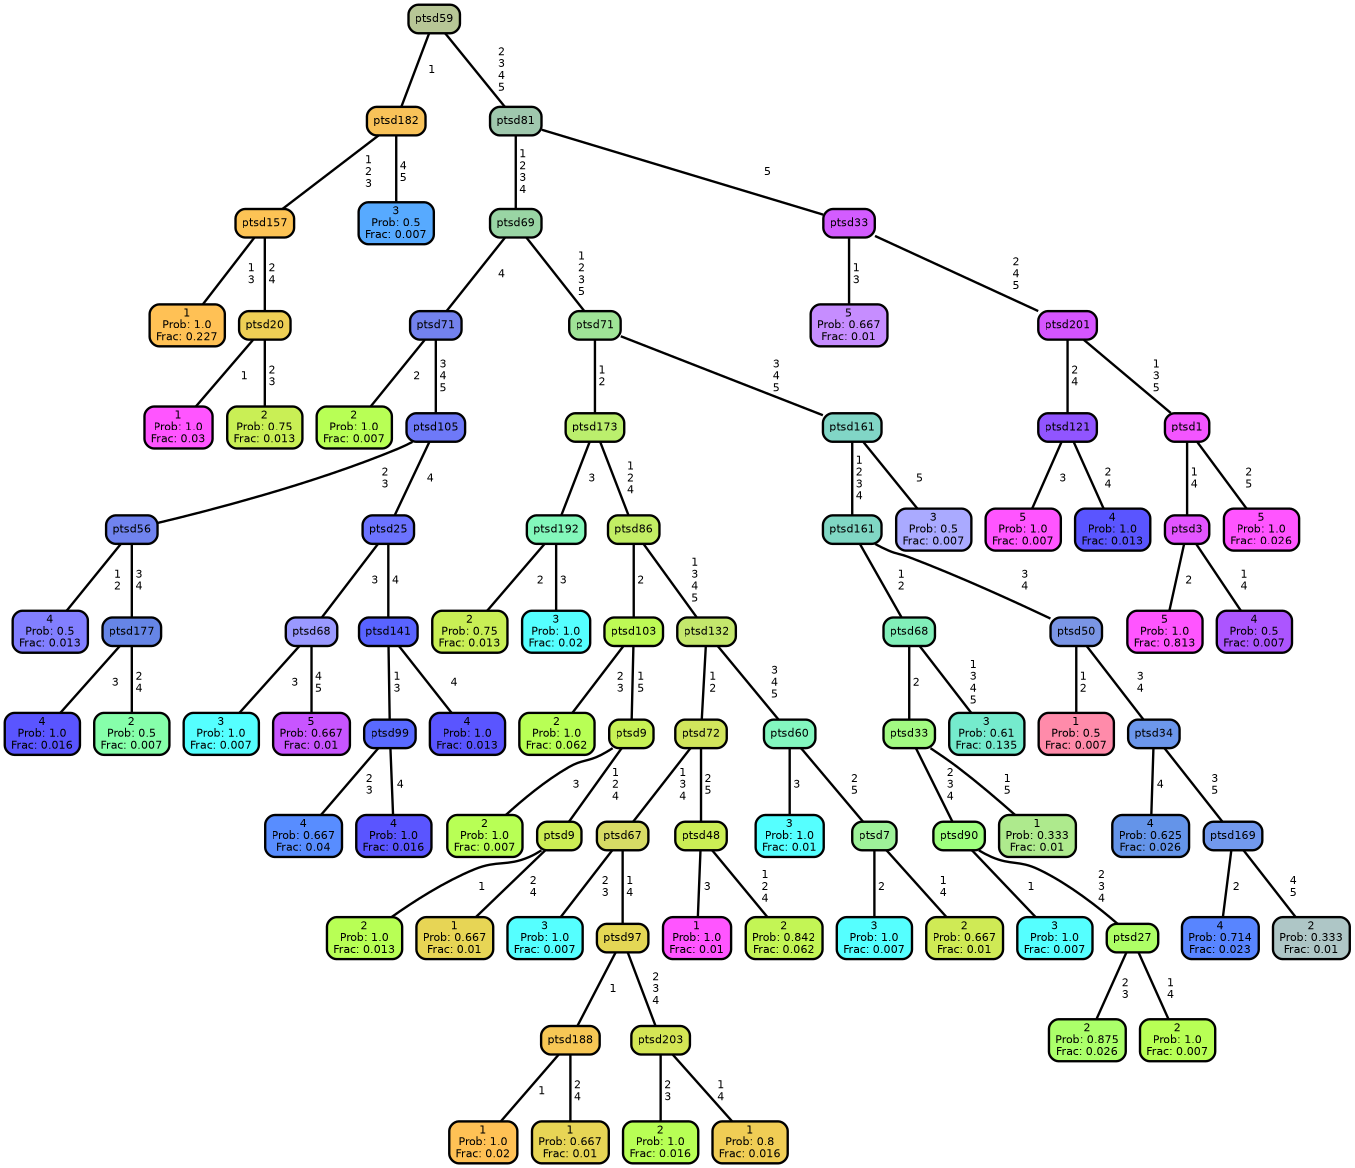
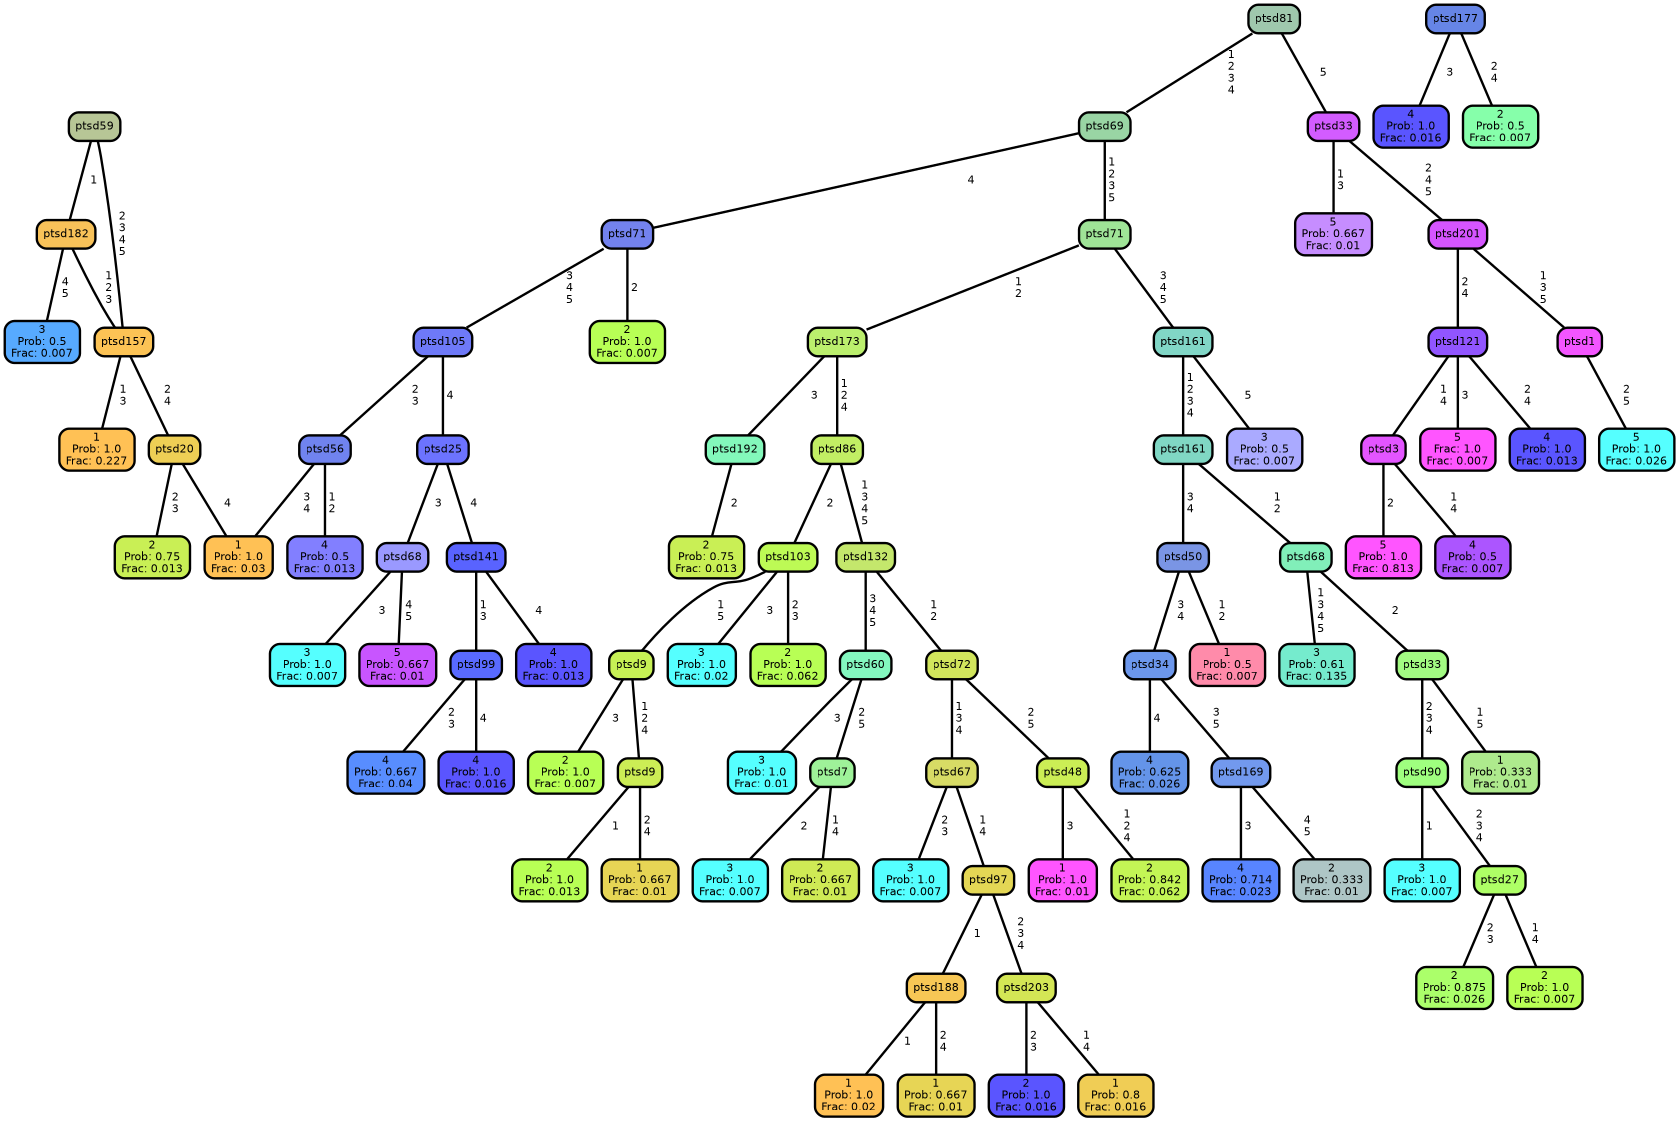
(475, 70) -> (112, 234)
(243, 376) -> (226, 504)
(179, 428) -> (239, 557)
(1187, 479) -> (1421, 396)
(1023, 530) -> (1458, 450)
(1262, 530) -> (1637, 450)
(556, 577) -> (748, 608)
(132, 581) -> (285, 500)
(1235, 887) -> (1246, 826)
(661, 1142) -> (1026, 1096)
